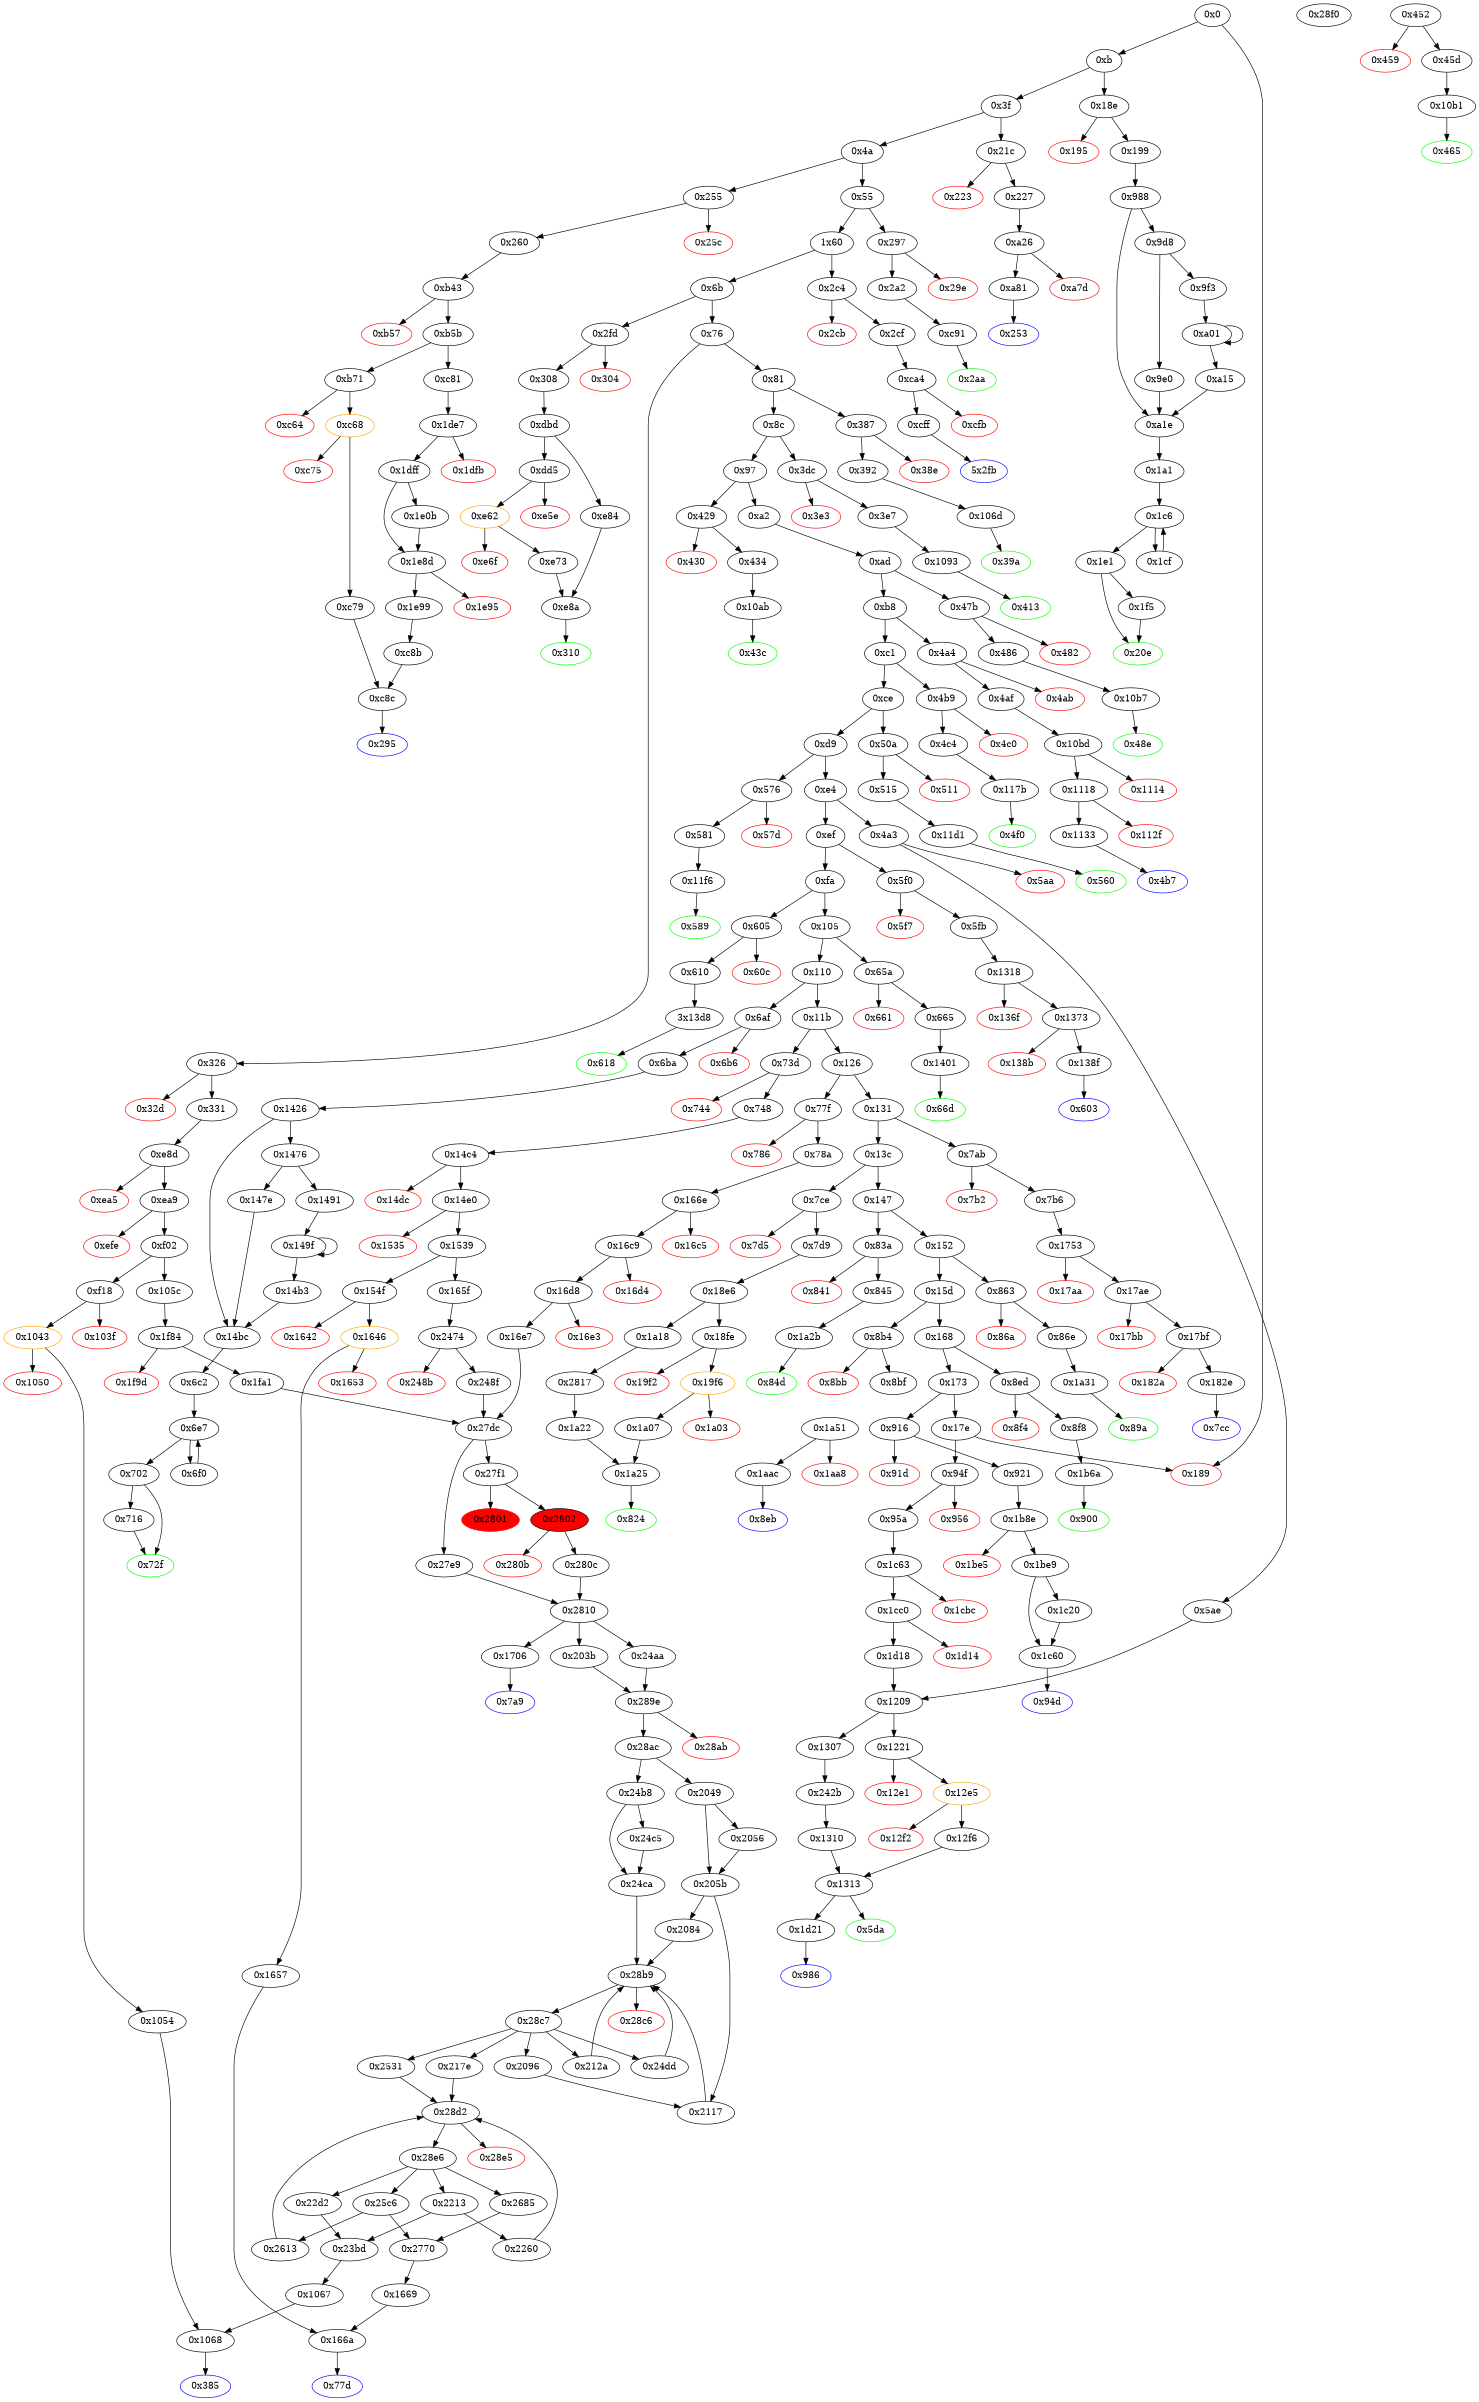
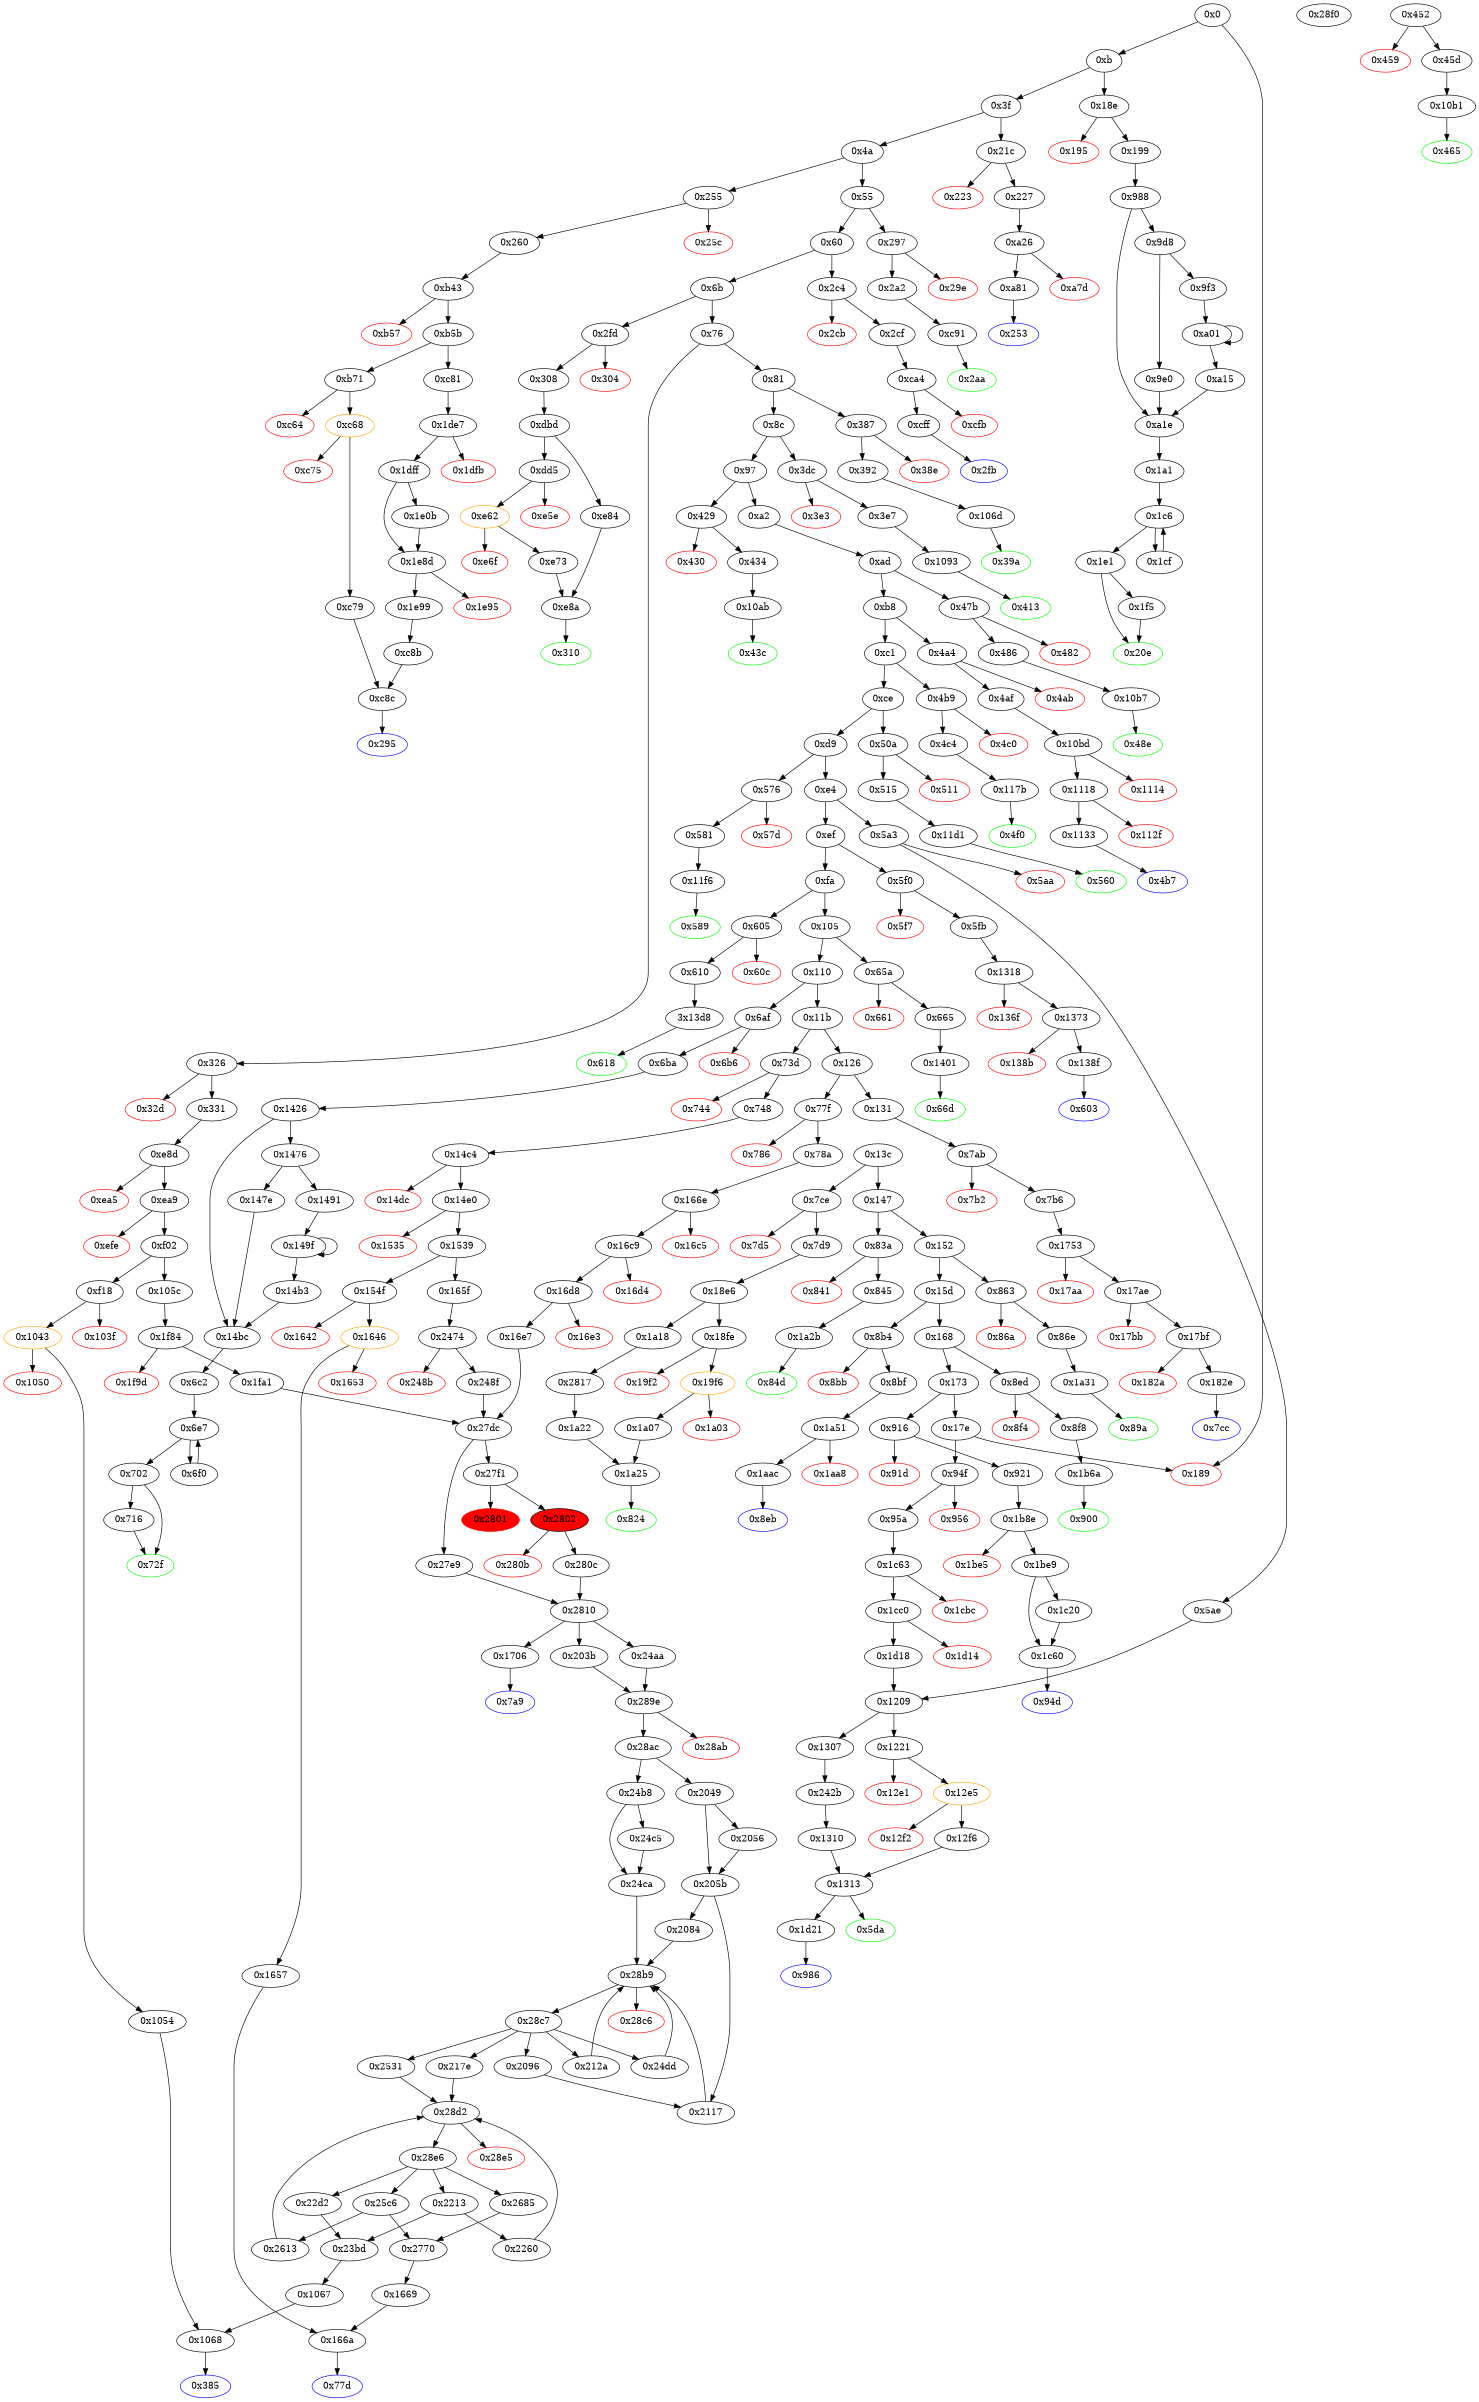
(832, 243) -> (832, 243)
(984, 471) -> (984, 471)
(884, 836) -> (884, 836)
(878, 1129) -> none
none -> (865, 1404)
